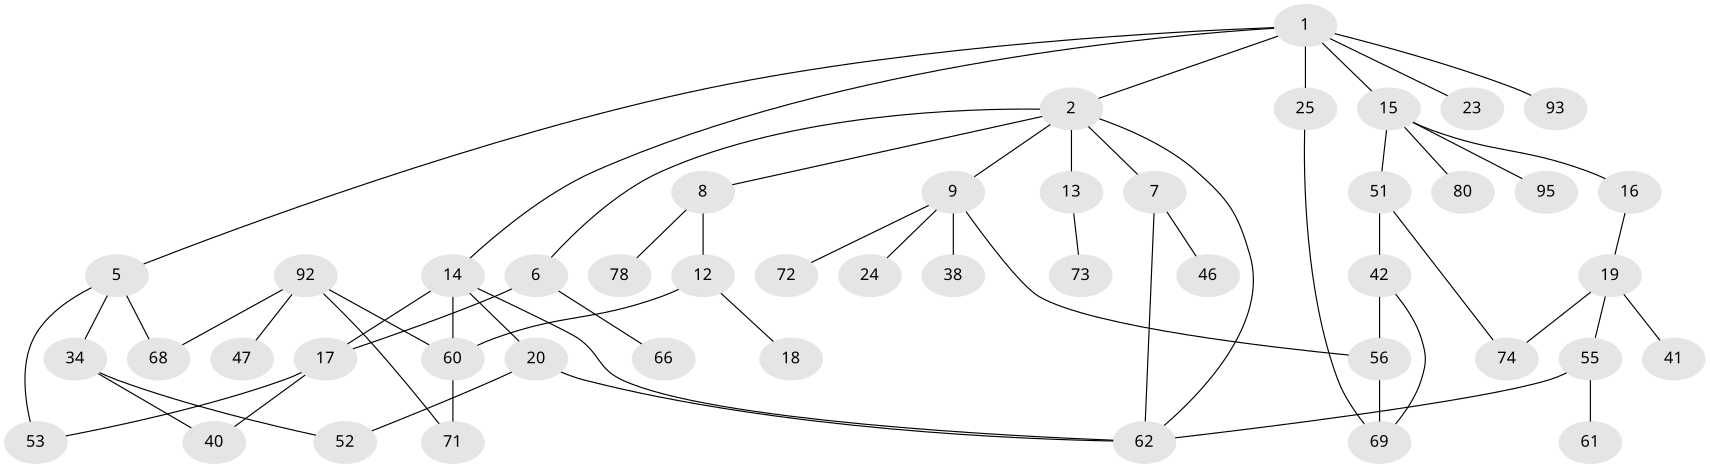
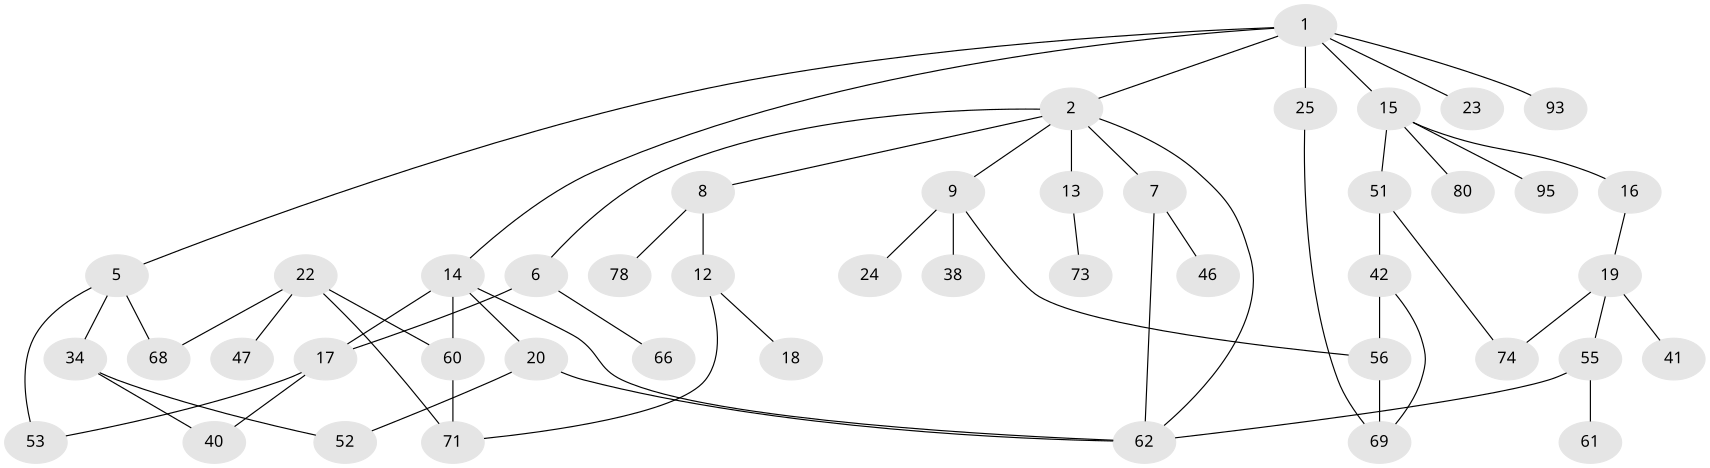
(306, 276) -> (306, 276)
(787, 276) -> none
(578, 317) -> (641, 412)
